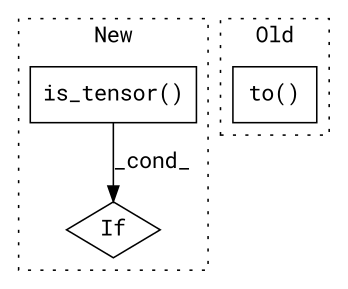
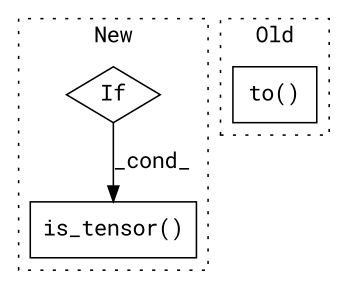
(113, 154) -> (113, 154)
